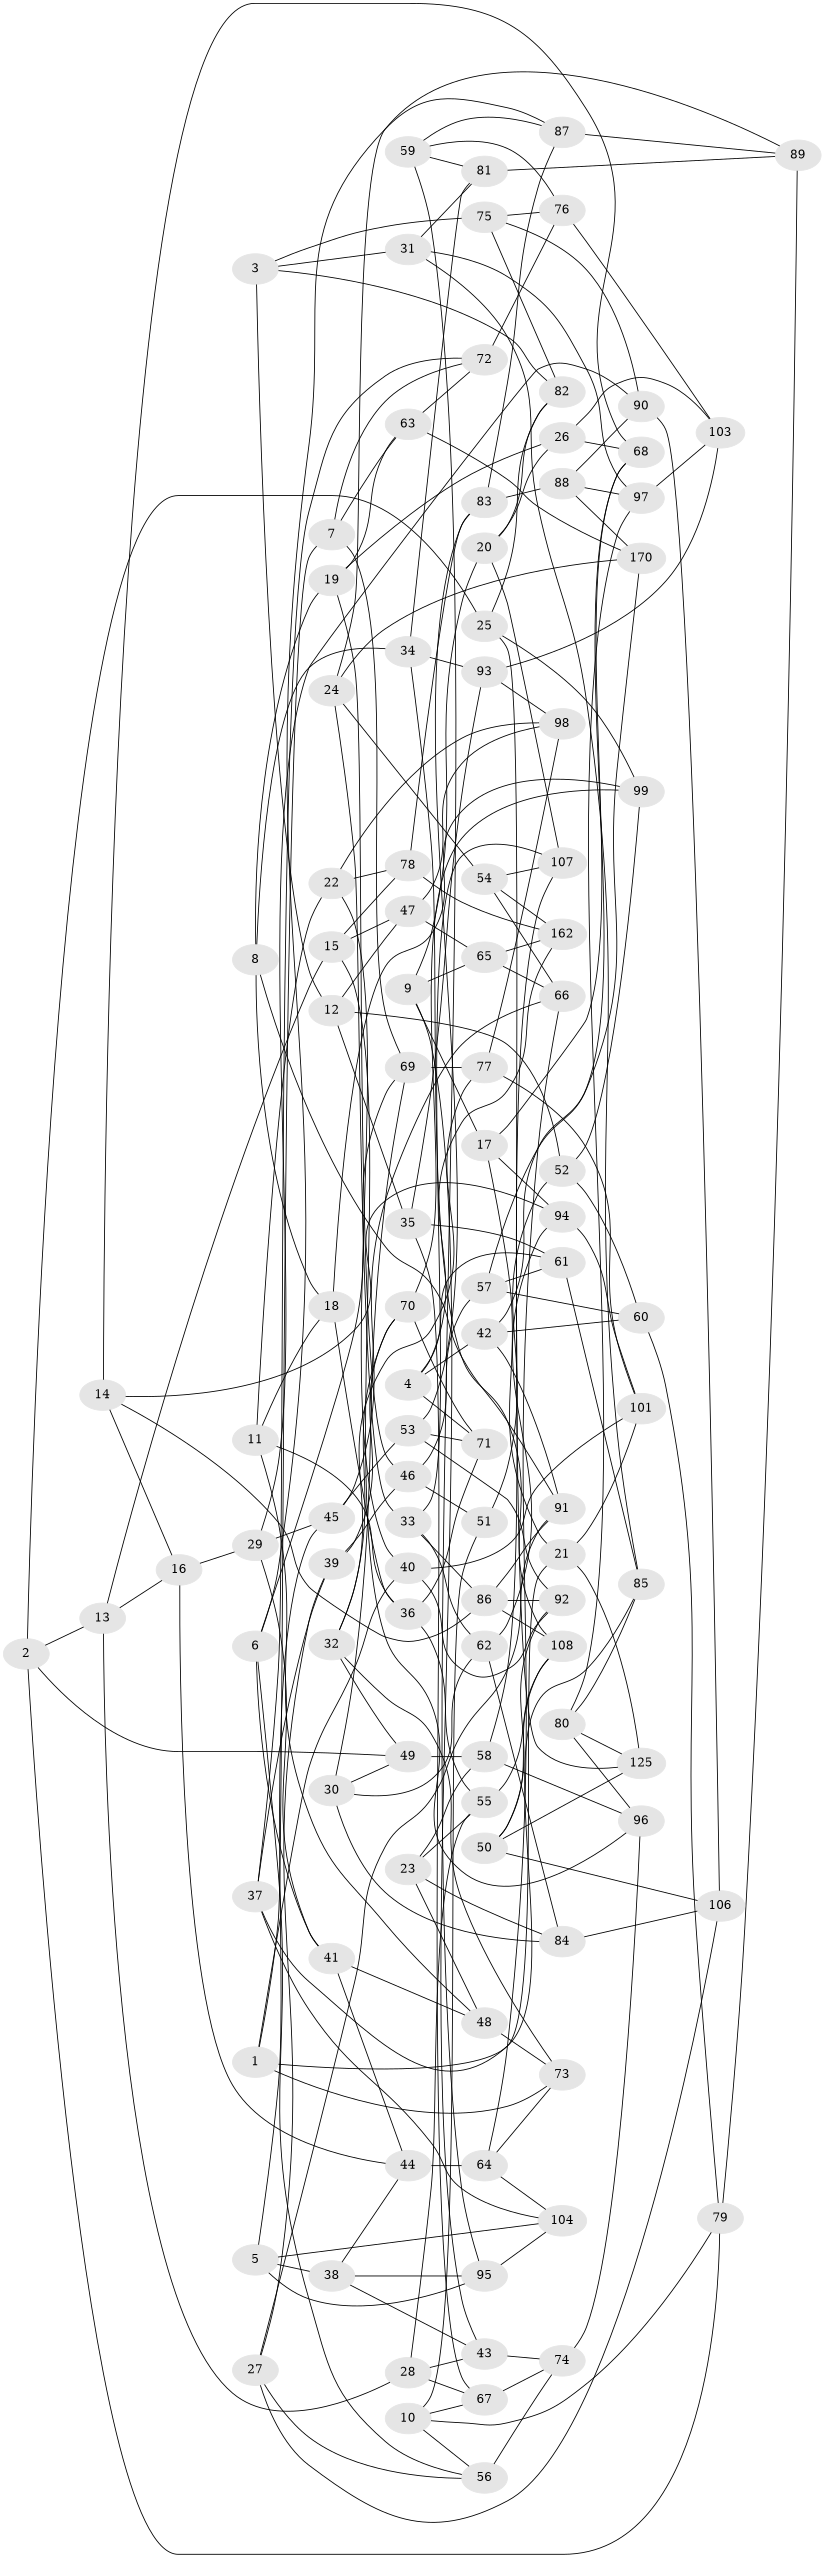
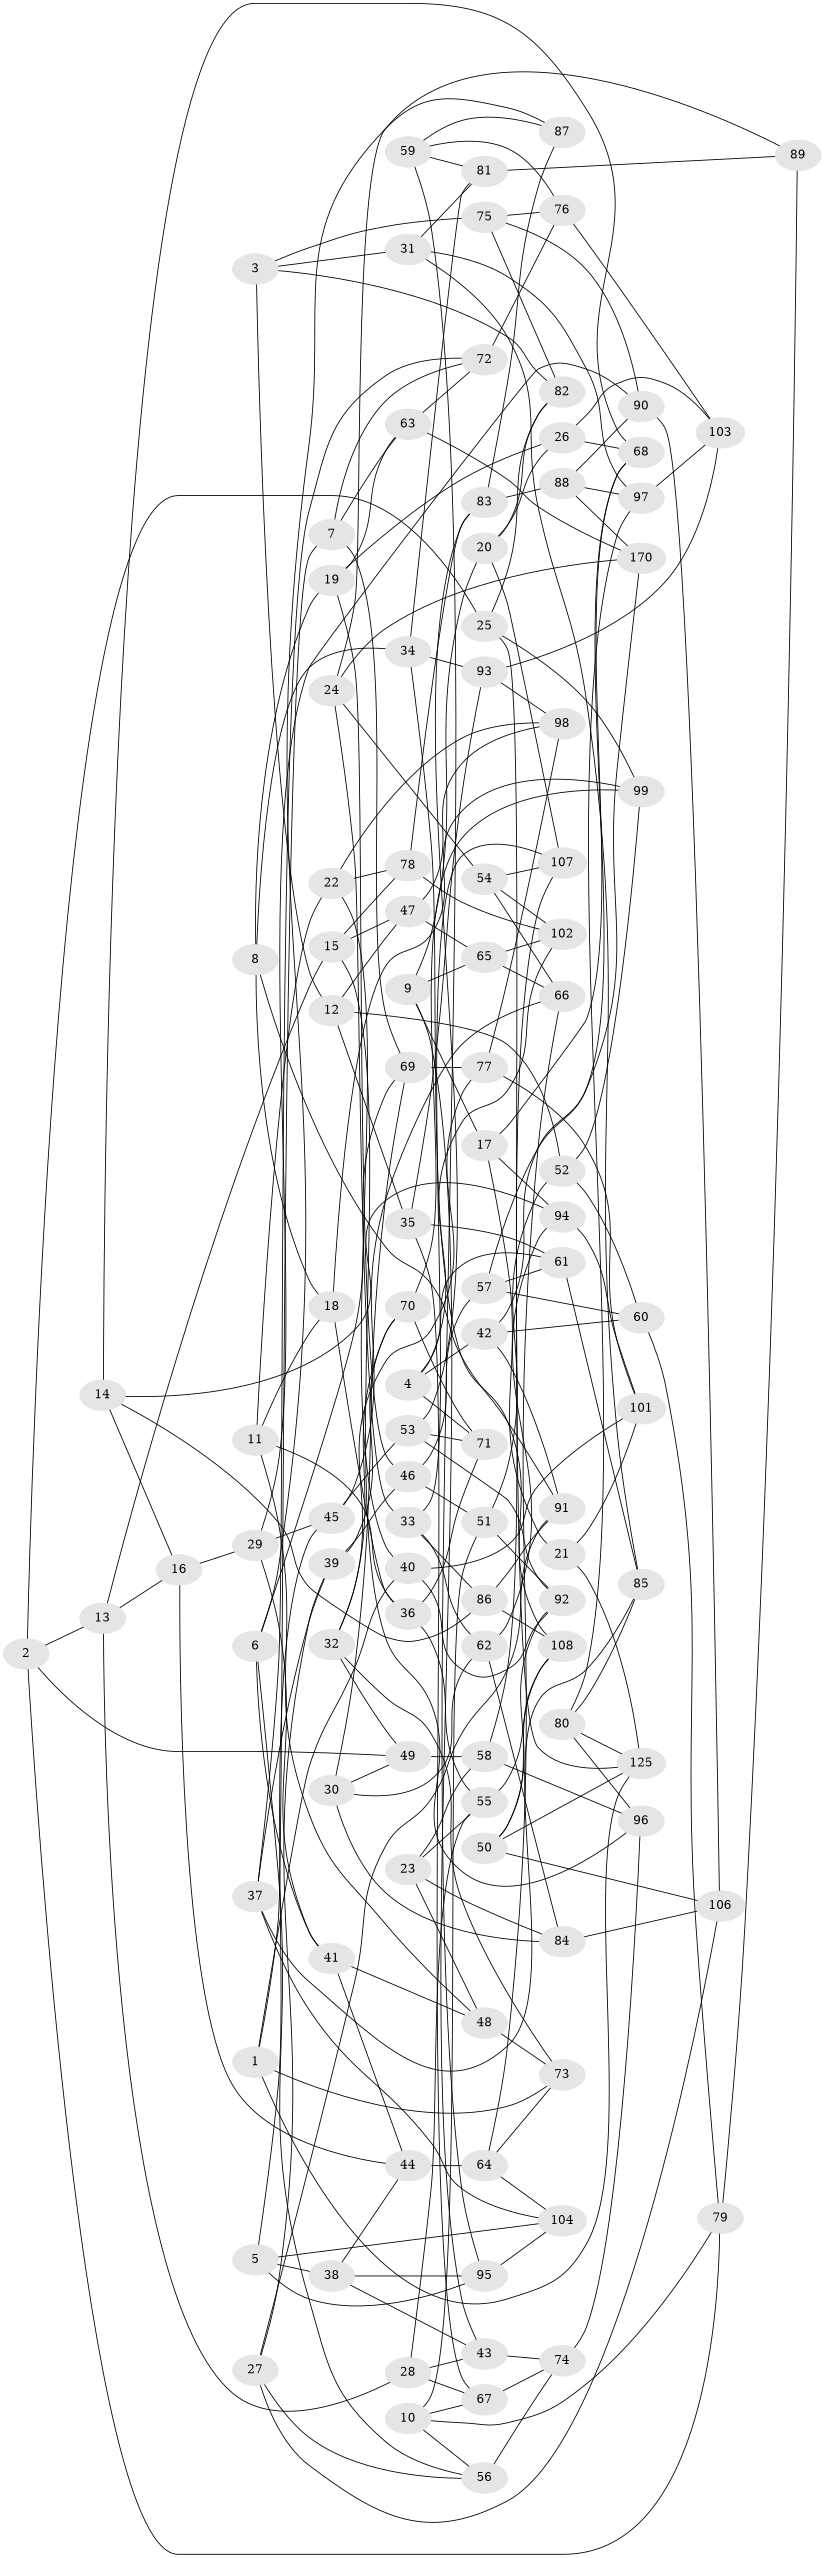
(680, 144) -> none
(562, 934) -> (562, 934)
(524, 1600) -> (523, 1562)
(525, 1958) -> (589, 2236)
